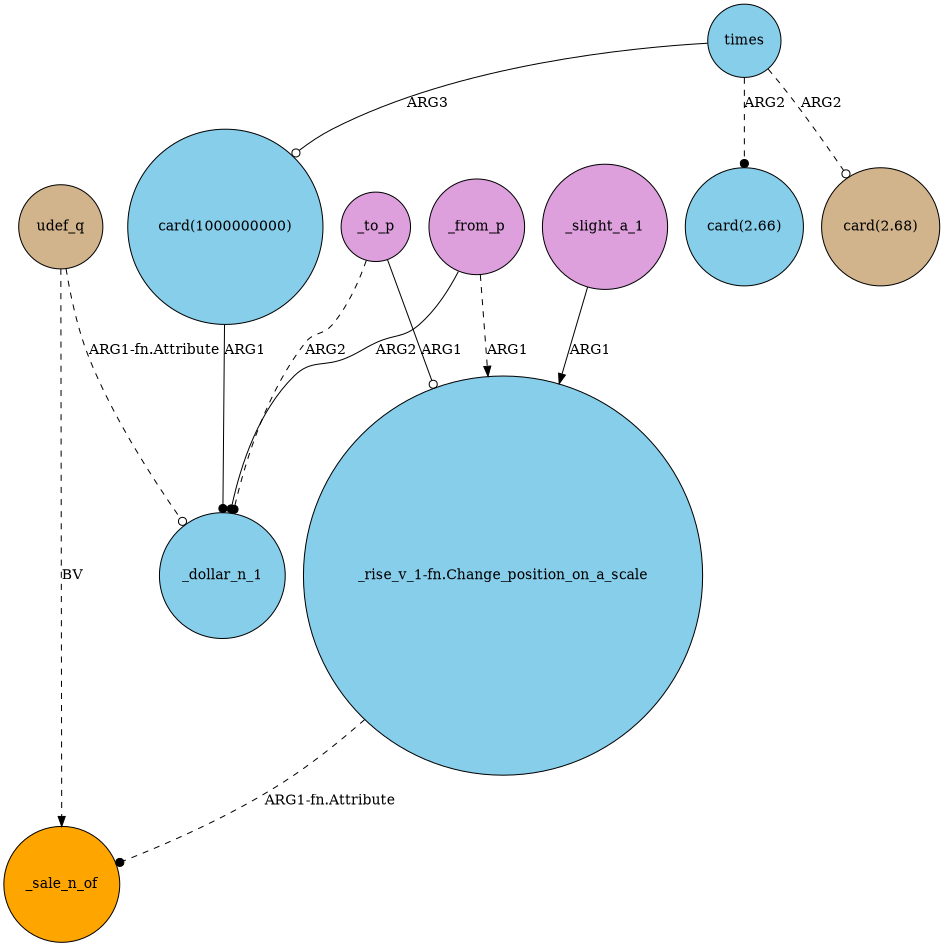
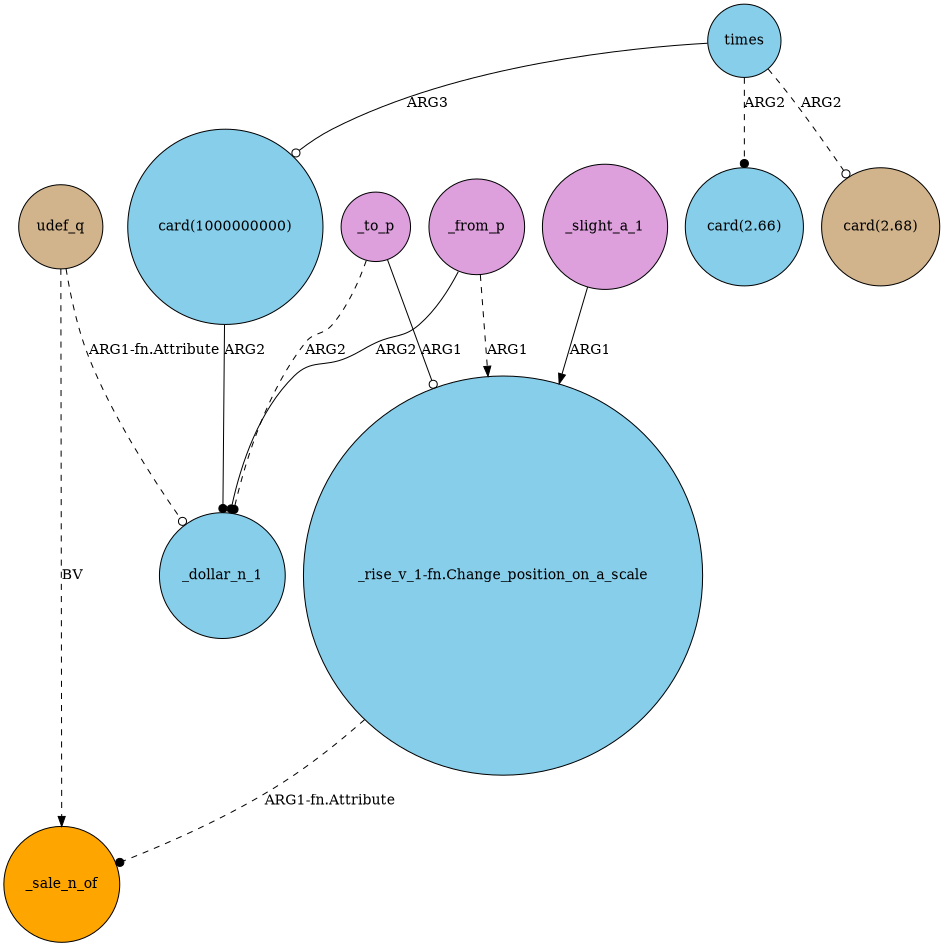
(245, 350) -> (245, 350)
